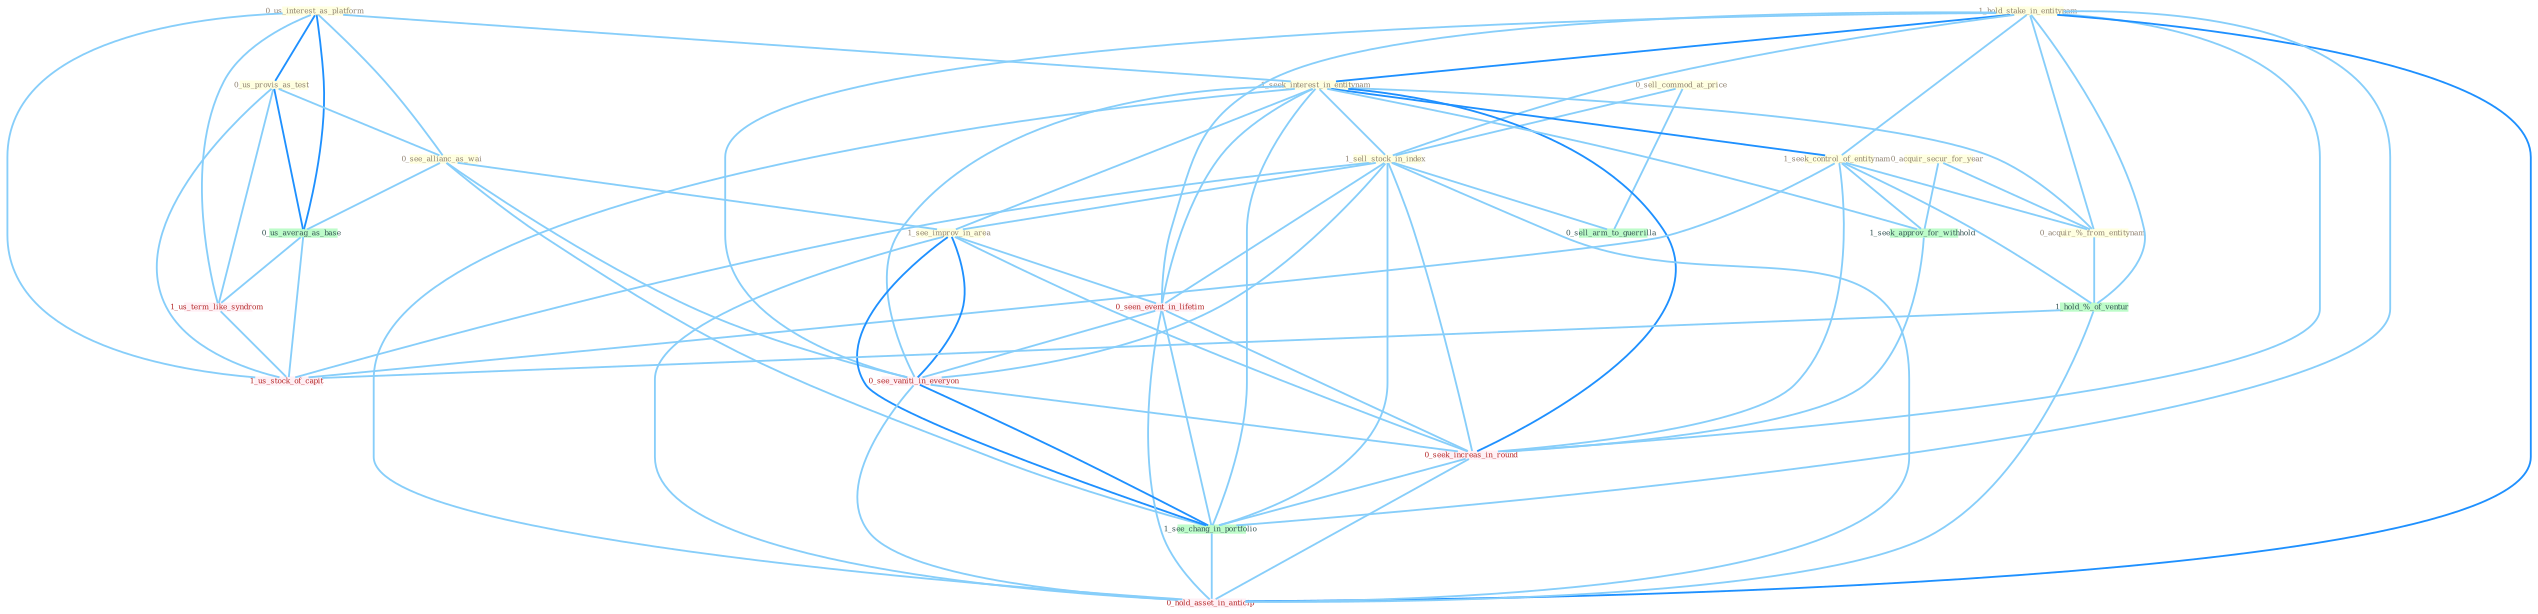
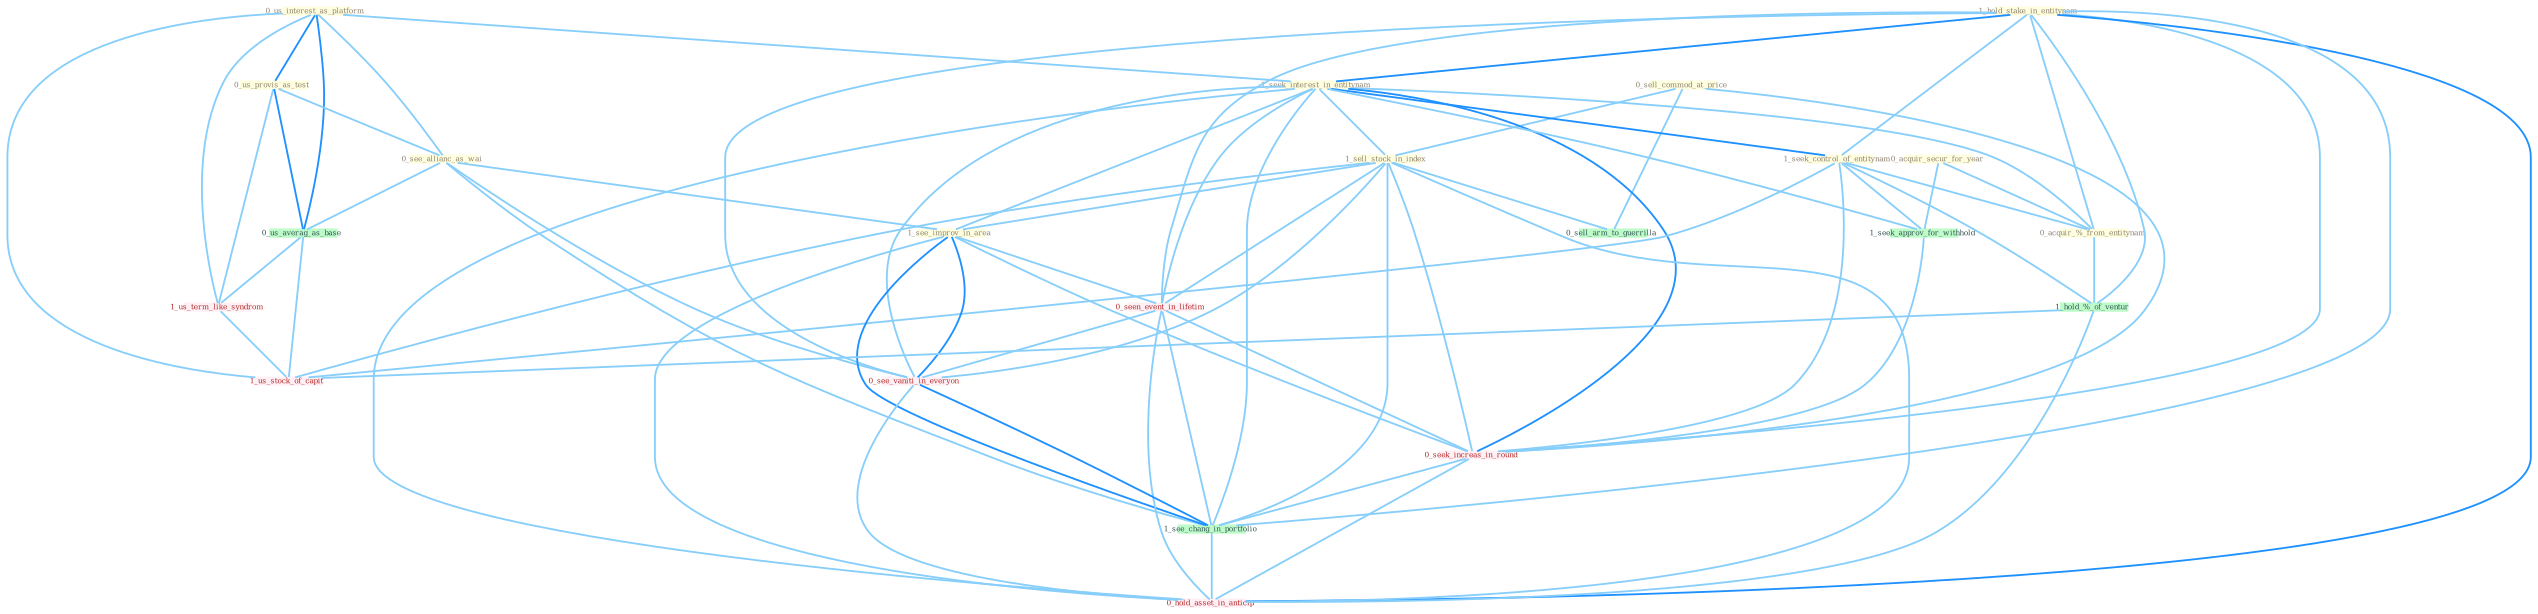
(1699, 67) -> none
(160, 248) -> none
(1207, 420) -> (2107, 340)
